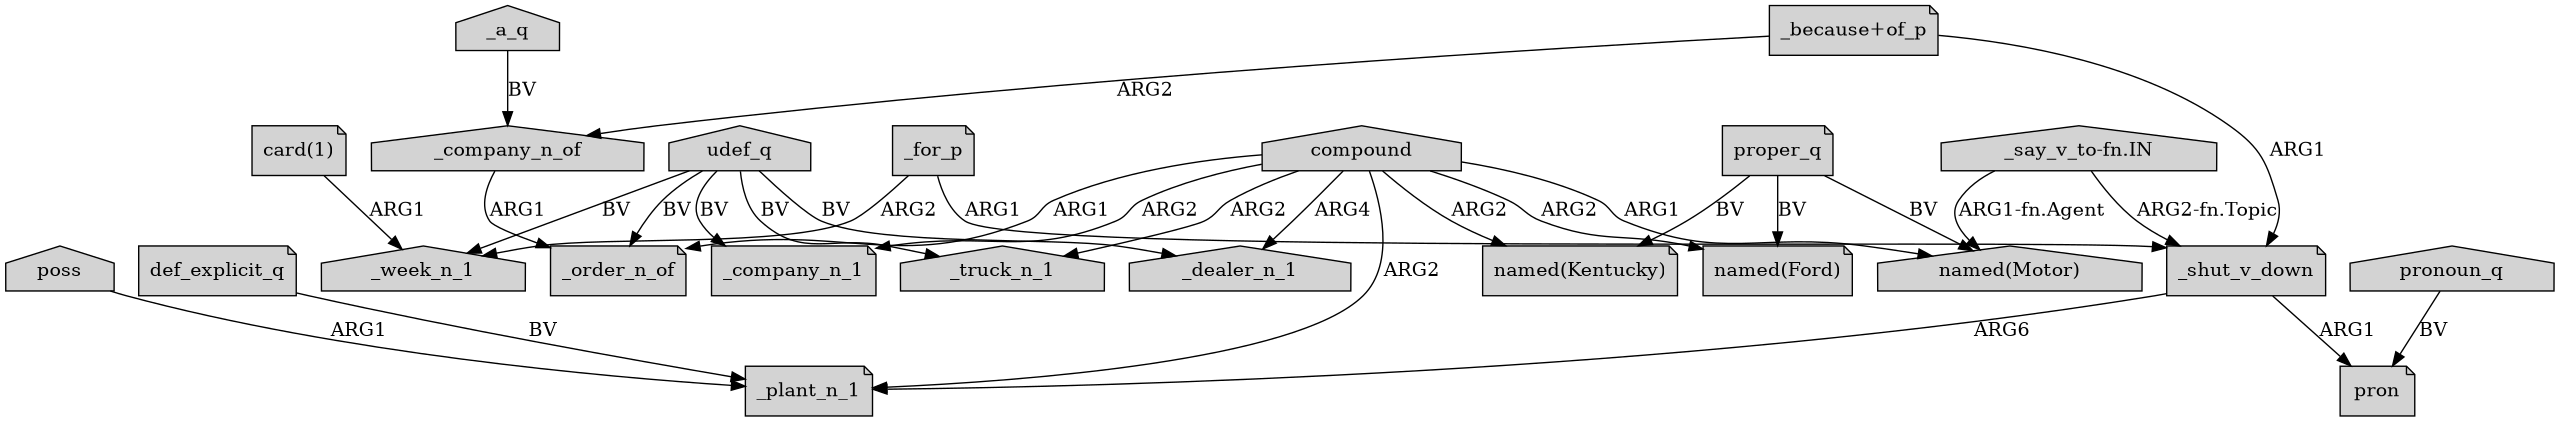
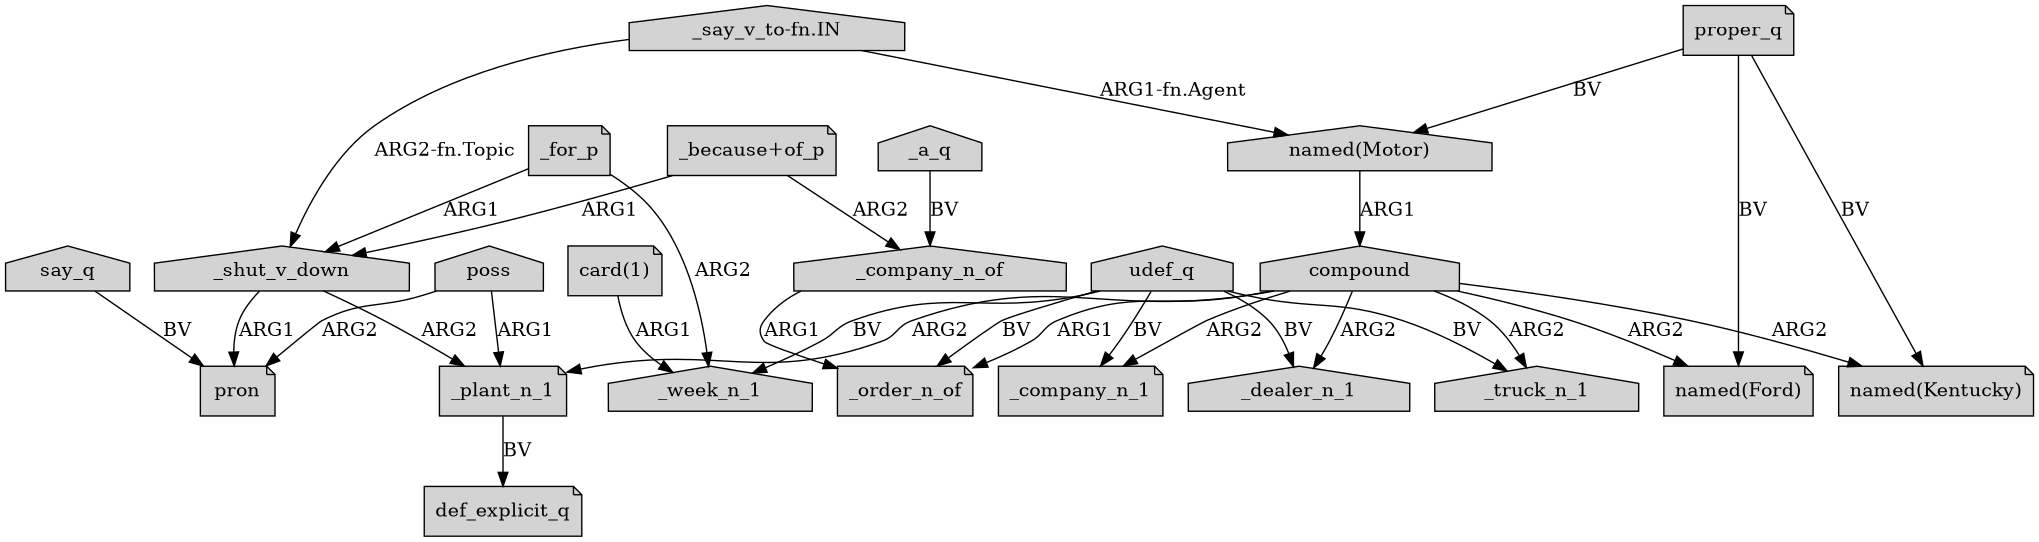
(1343, 211) -> (1369, 331)
(1648, 229) -> (1360, 201)
(2246, 271) -> (282, 271)
(2452, 271) -> (68, 271)
none -> (346, 311)
(2002, 331) -> (450, 331)
(513, 337) -> (503, 444)
